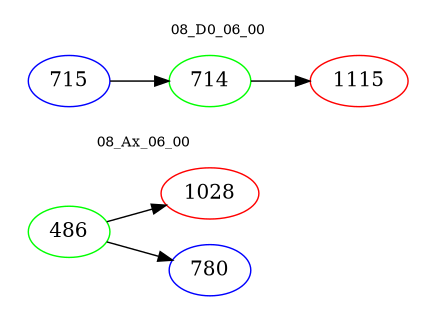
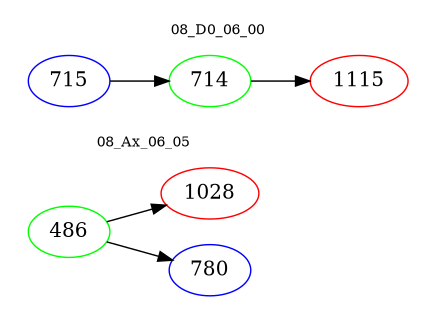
(144, 143) -> (144, 143)
